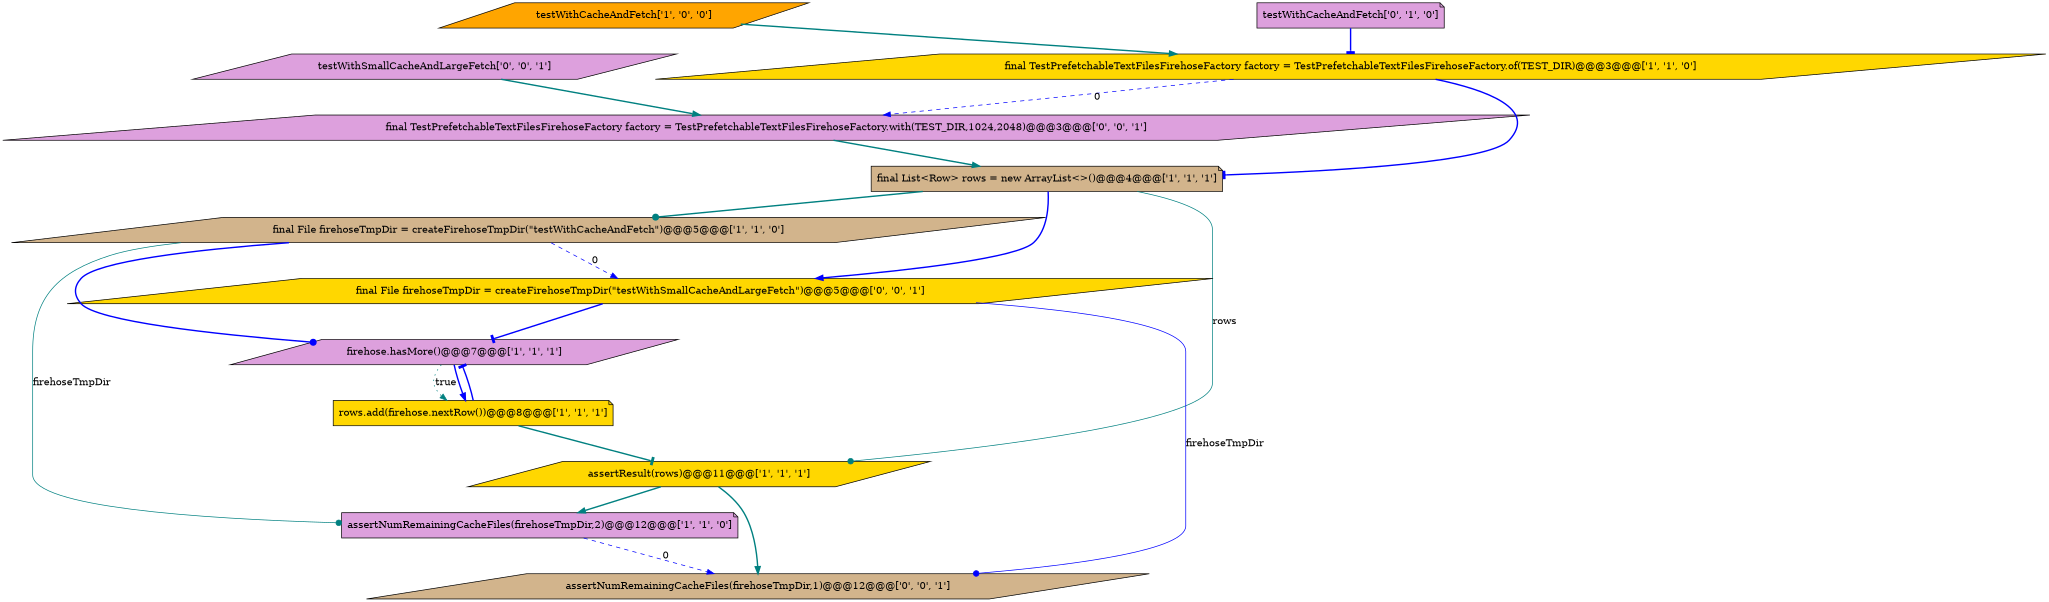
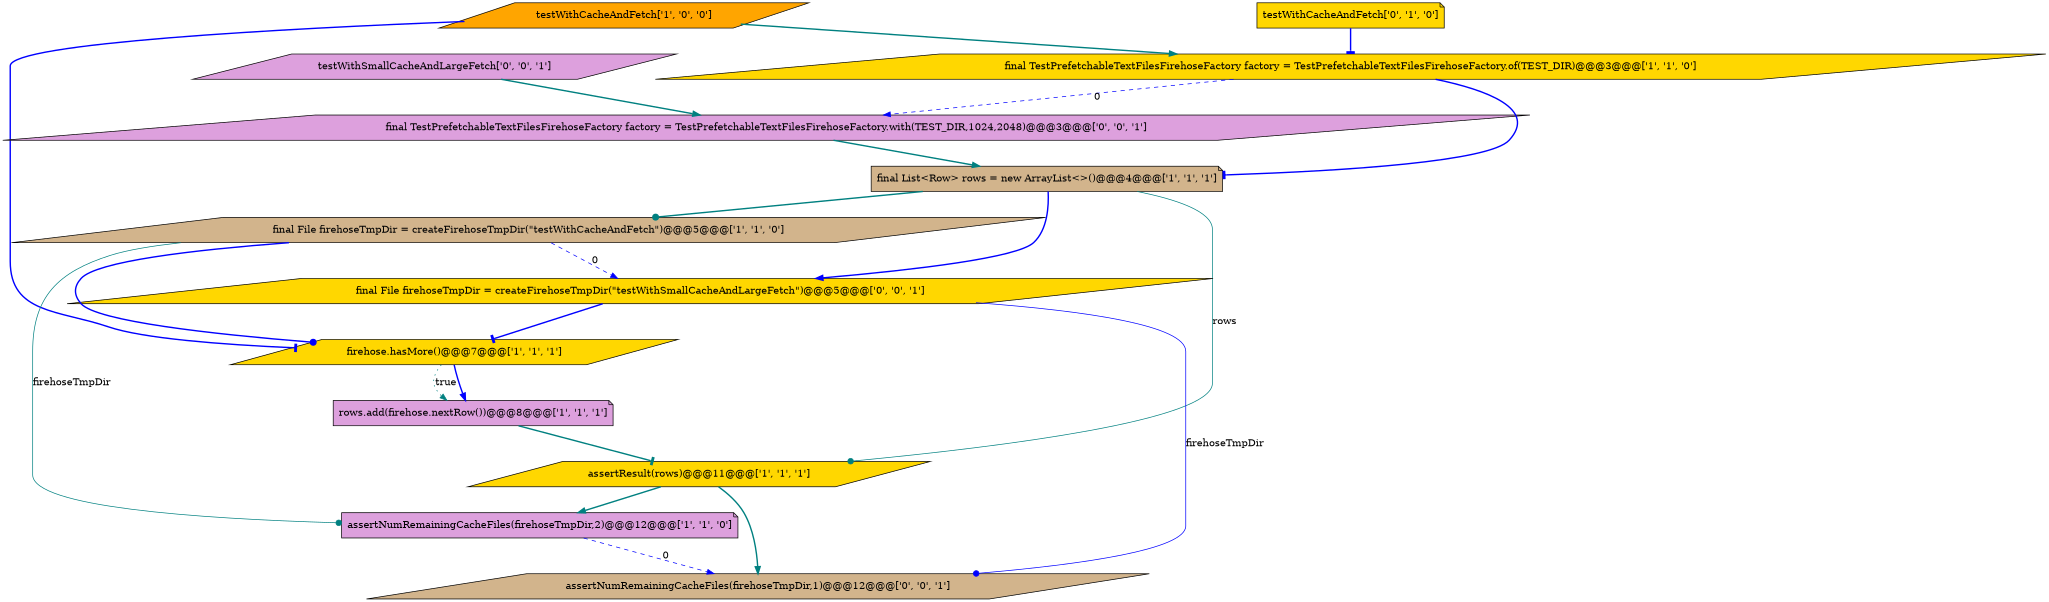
(1351, 15) -> (1351, 15)
(454, 352) -> (454, 352)
(469, 384) -> (10, 92)
(473, 413) -> (473, 413)
